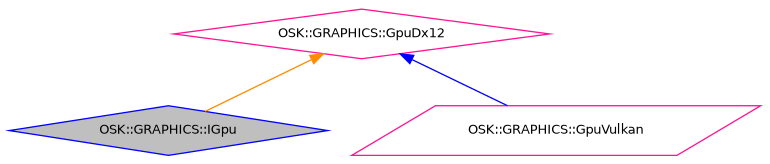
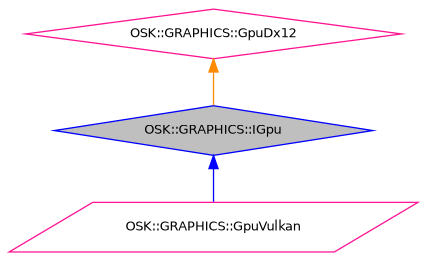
(460, 83) -> (214, 185)
